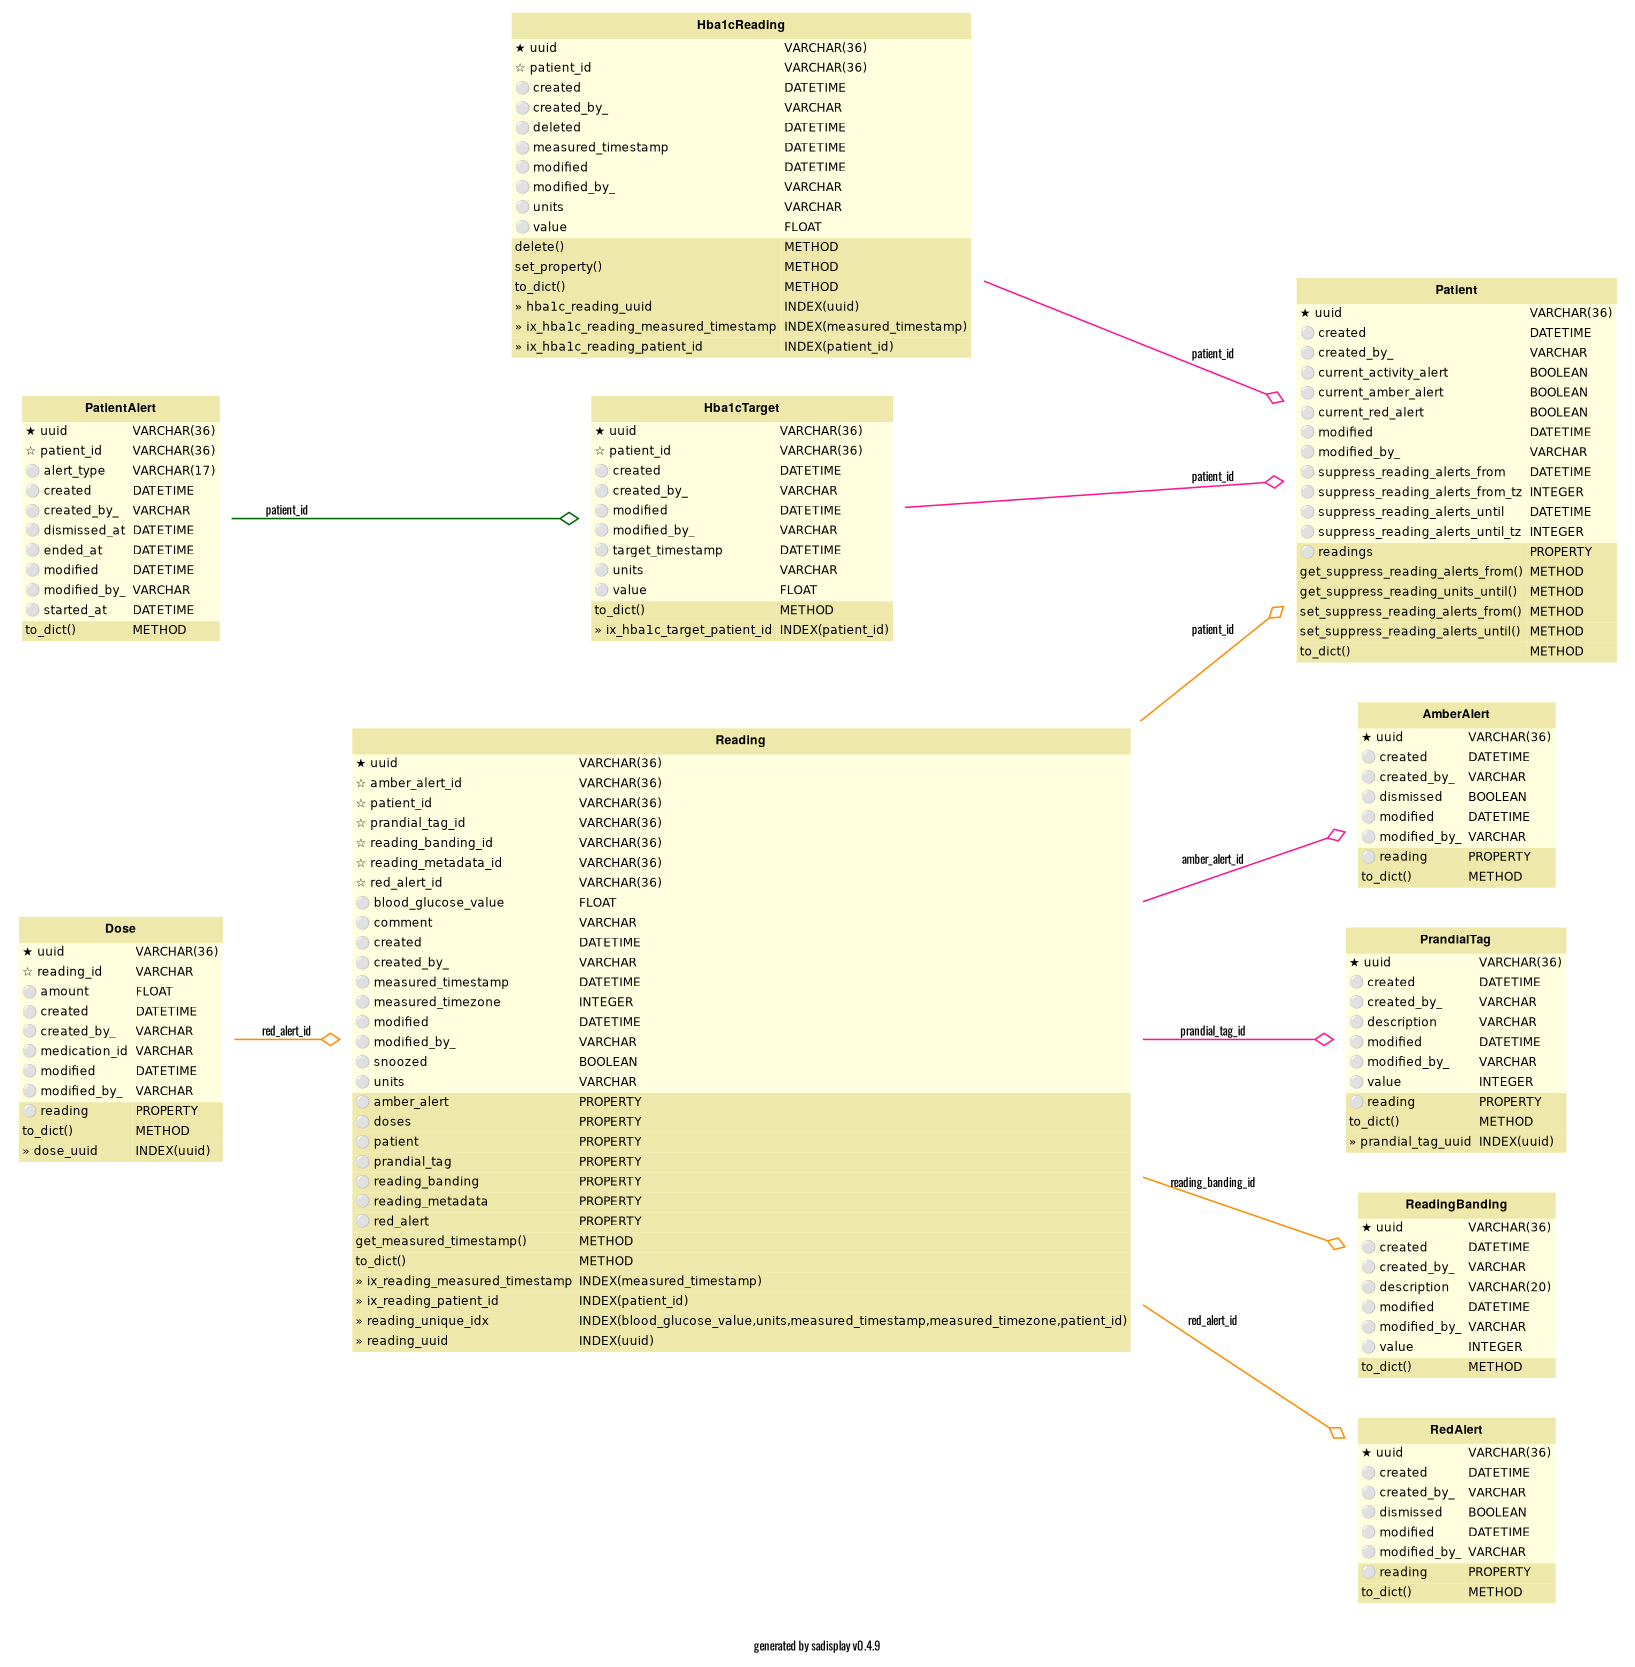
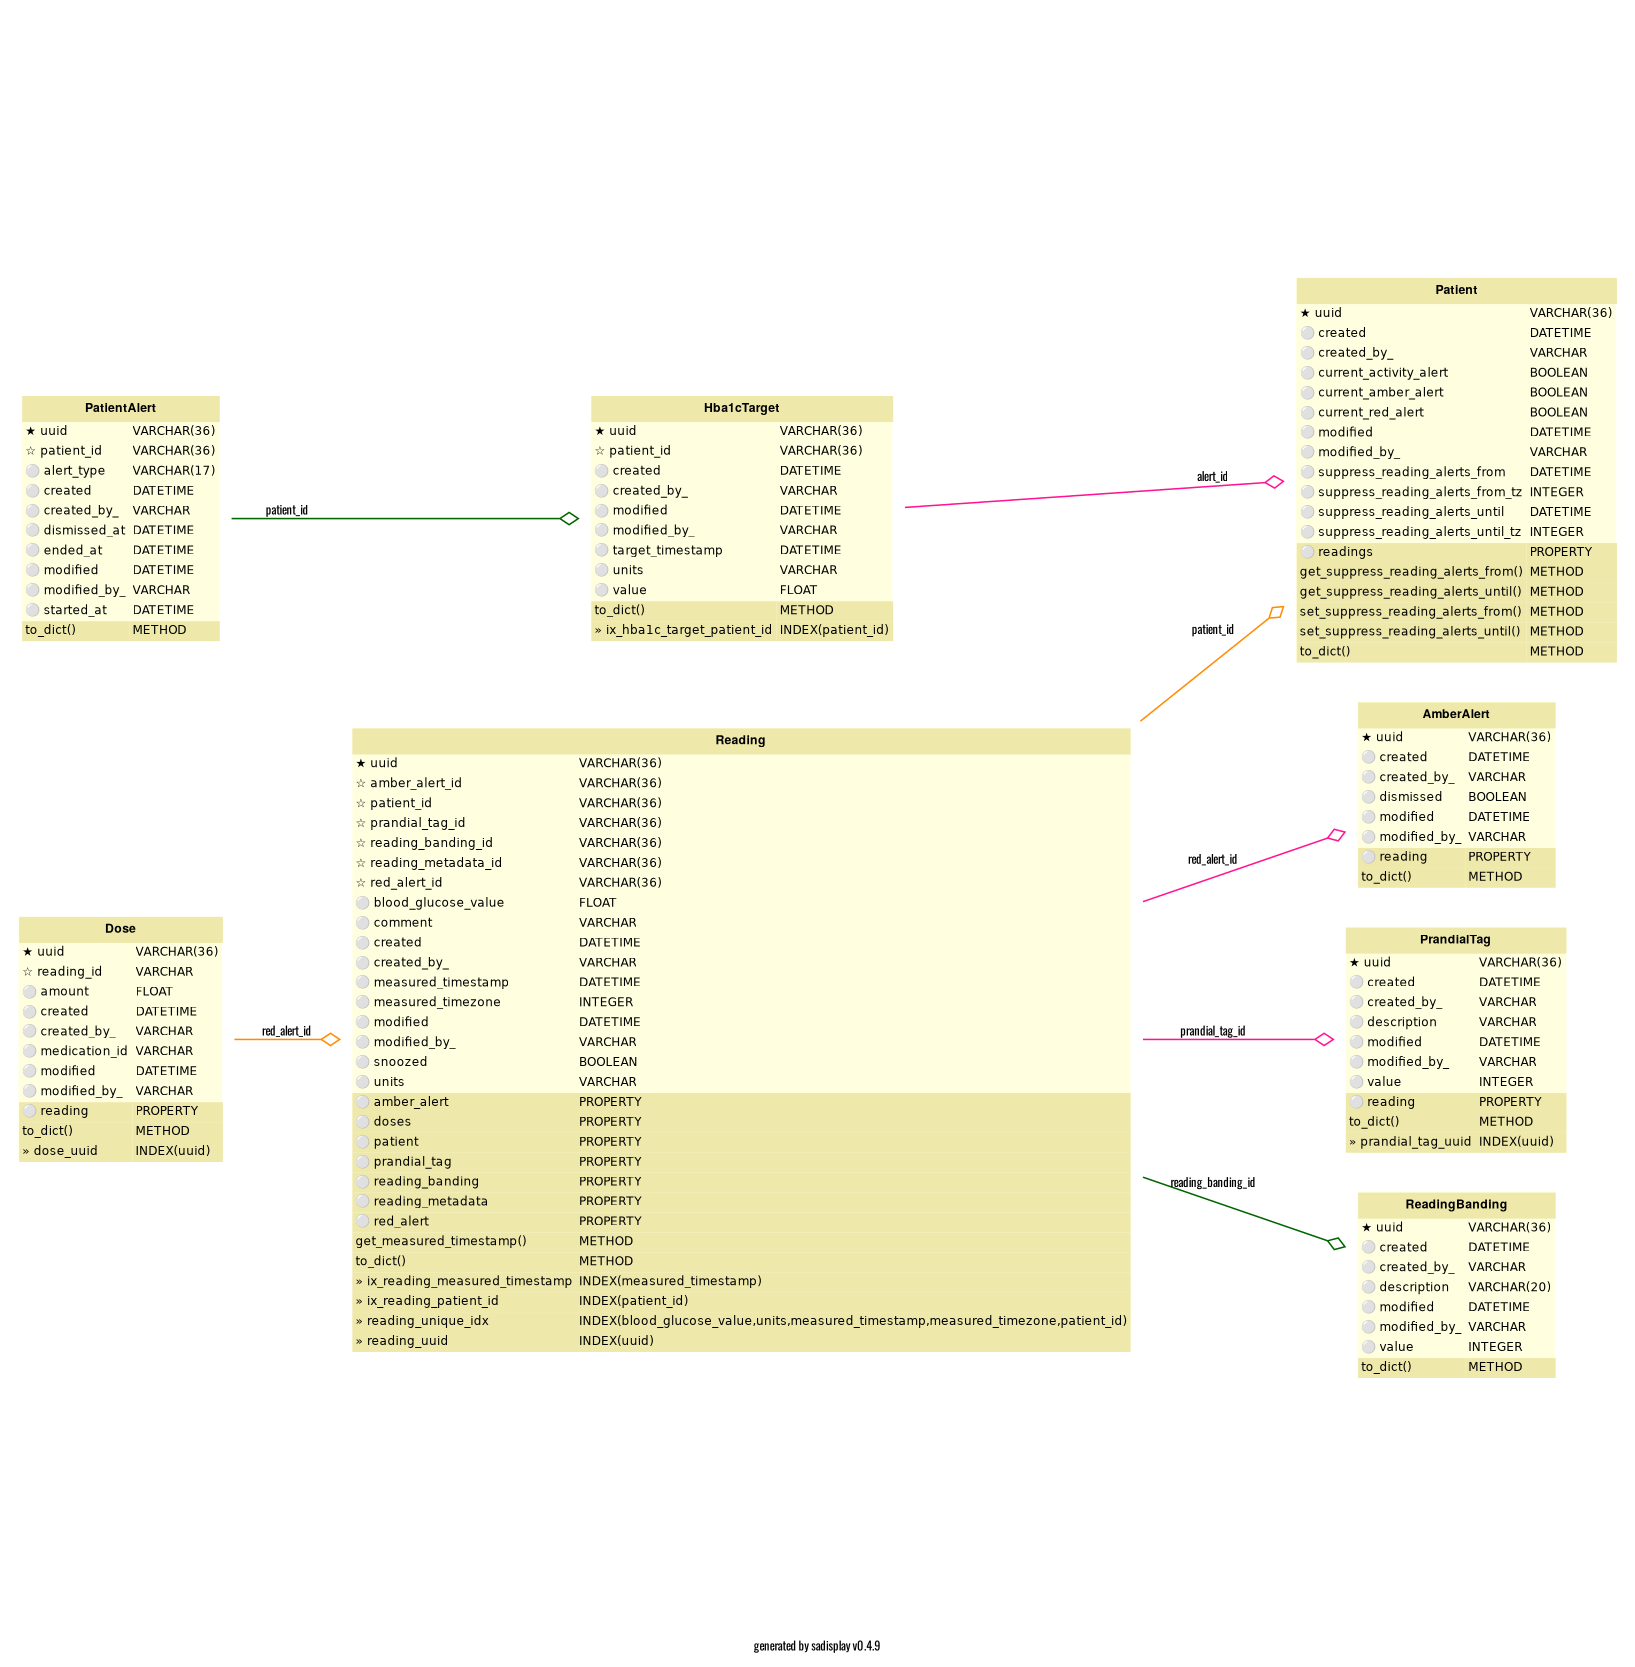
(741, 185) -> none
(1213, 478) -> (1213, 478)
(1409, 592) -> (1411, 592)
(1213, 861) -> (1213, 861)
(1235, 1209) -> (1235, 1209)
(1456, 1510) -> none
